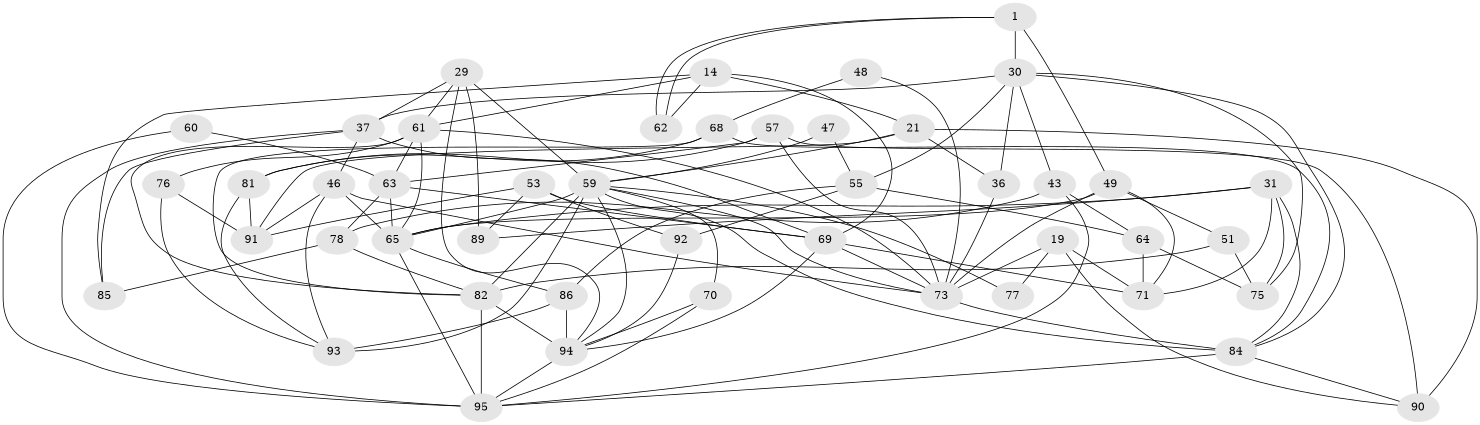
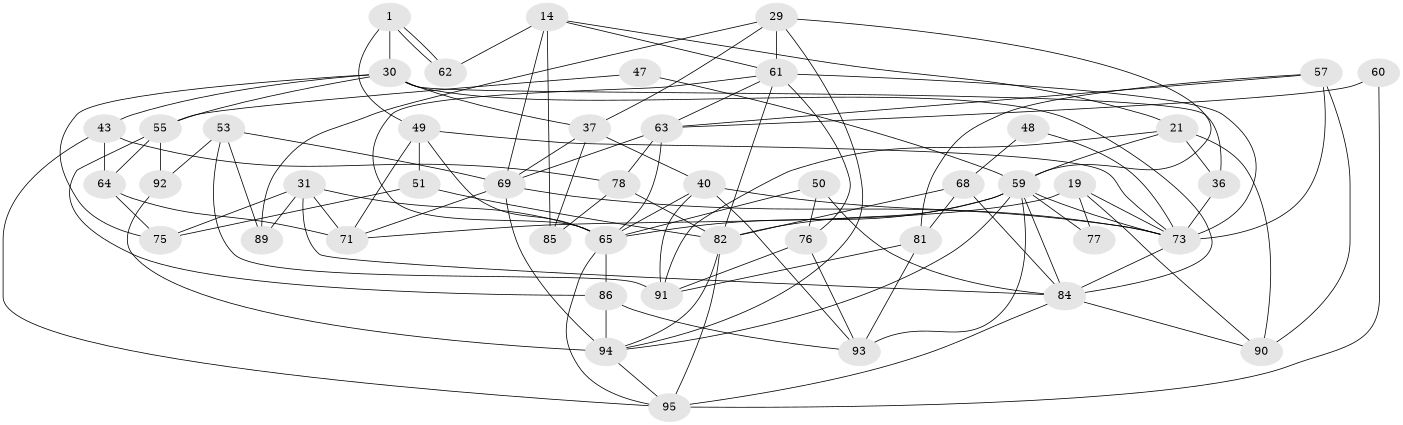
(334, 184) -> (704, 184)
none -> (819, 184)
(711, 296) -> none
(72, 317) -> none
